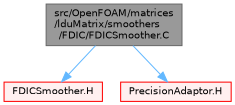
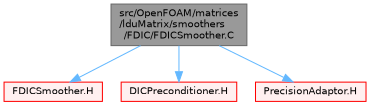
none -> (179, 92)
